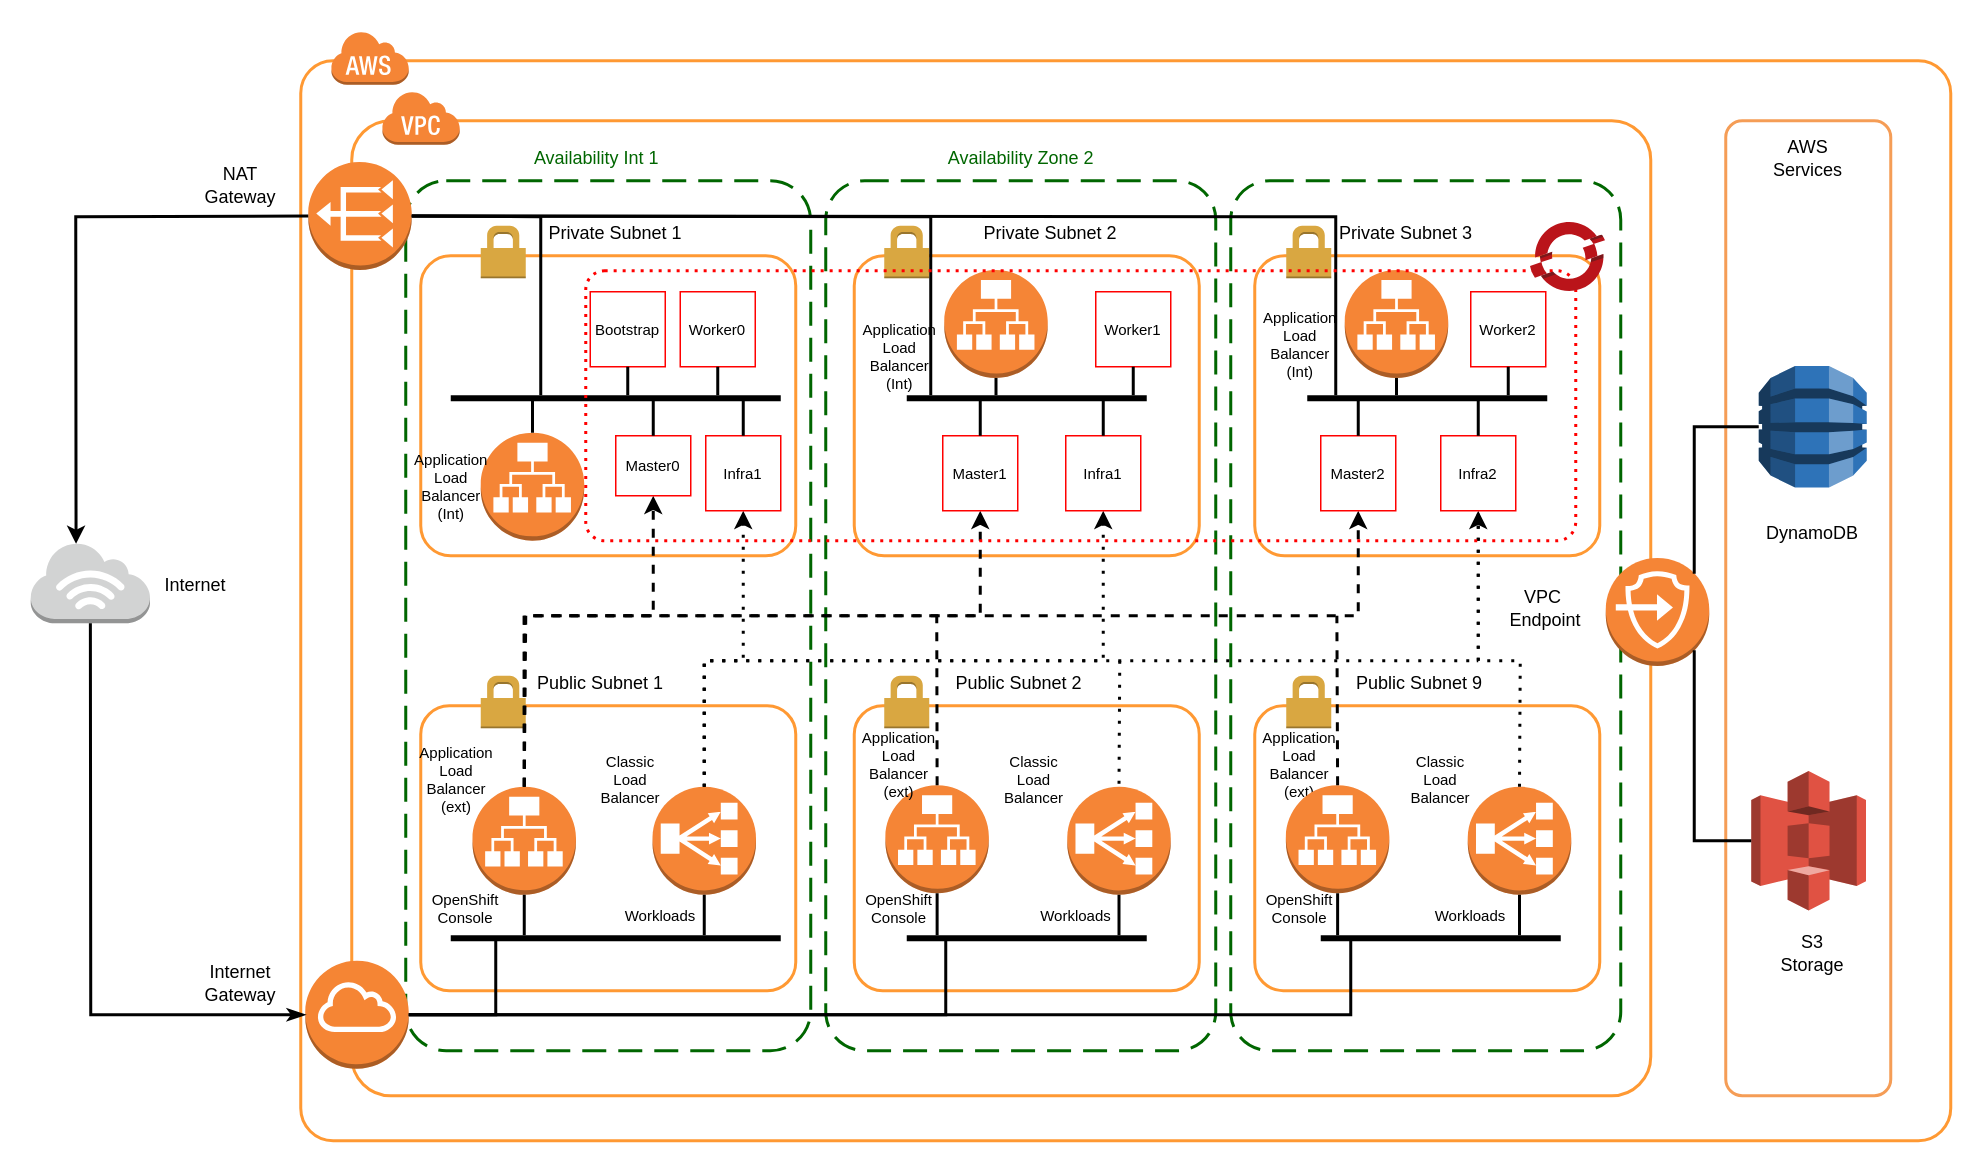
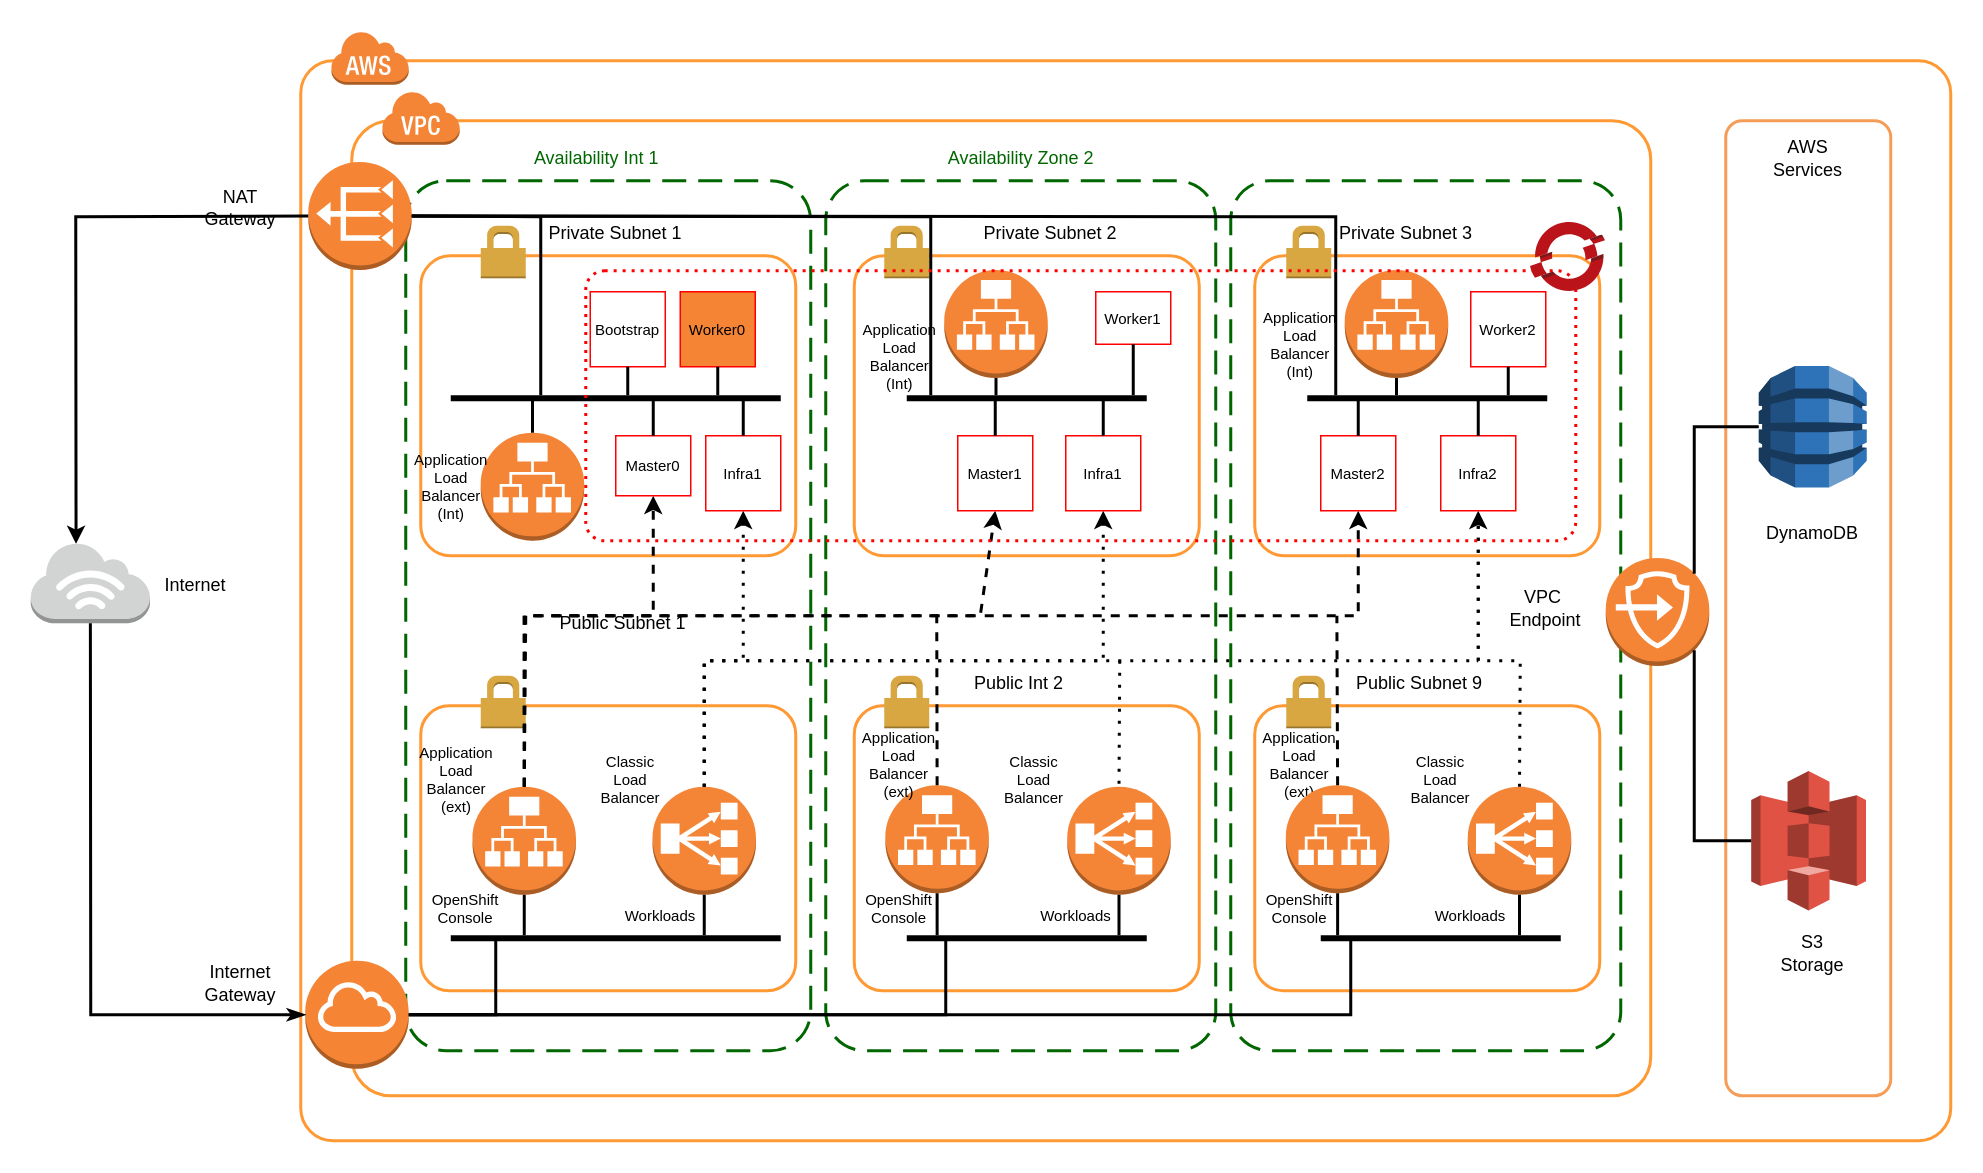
(241, 185) -> (241, 207)
(718, 329) -> (718, 329)
(1133, 329) -> (1133, 318)
(980, 473) -> (995, 473)
(601, 683) -> (623, 623)
(1019, 683) -> (1019, 683)
